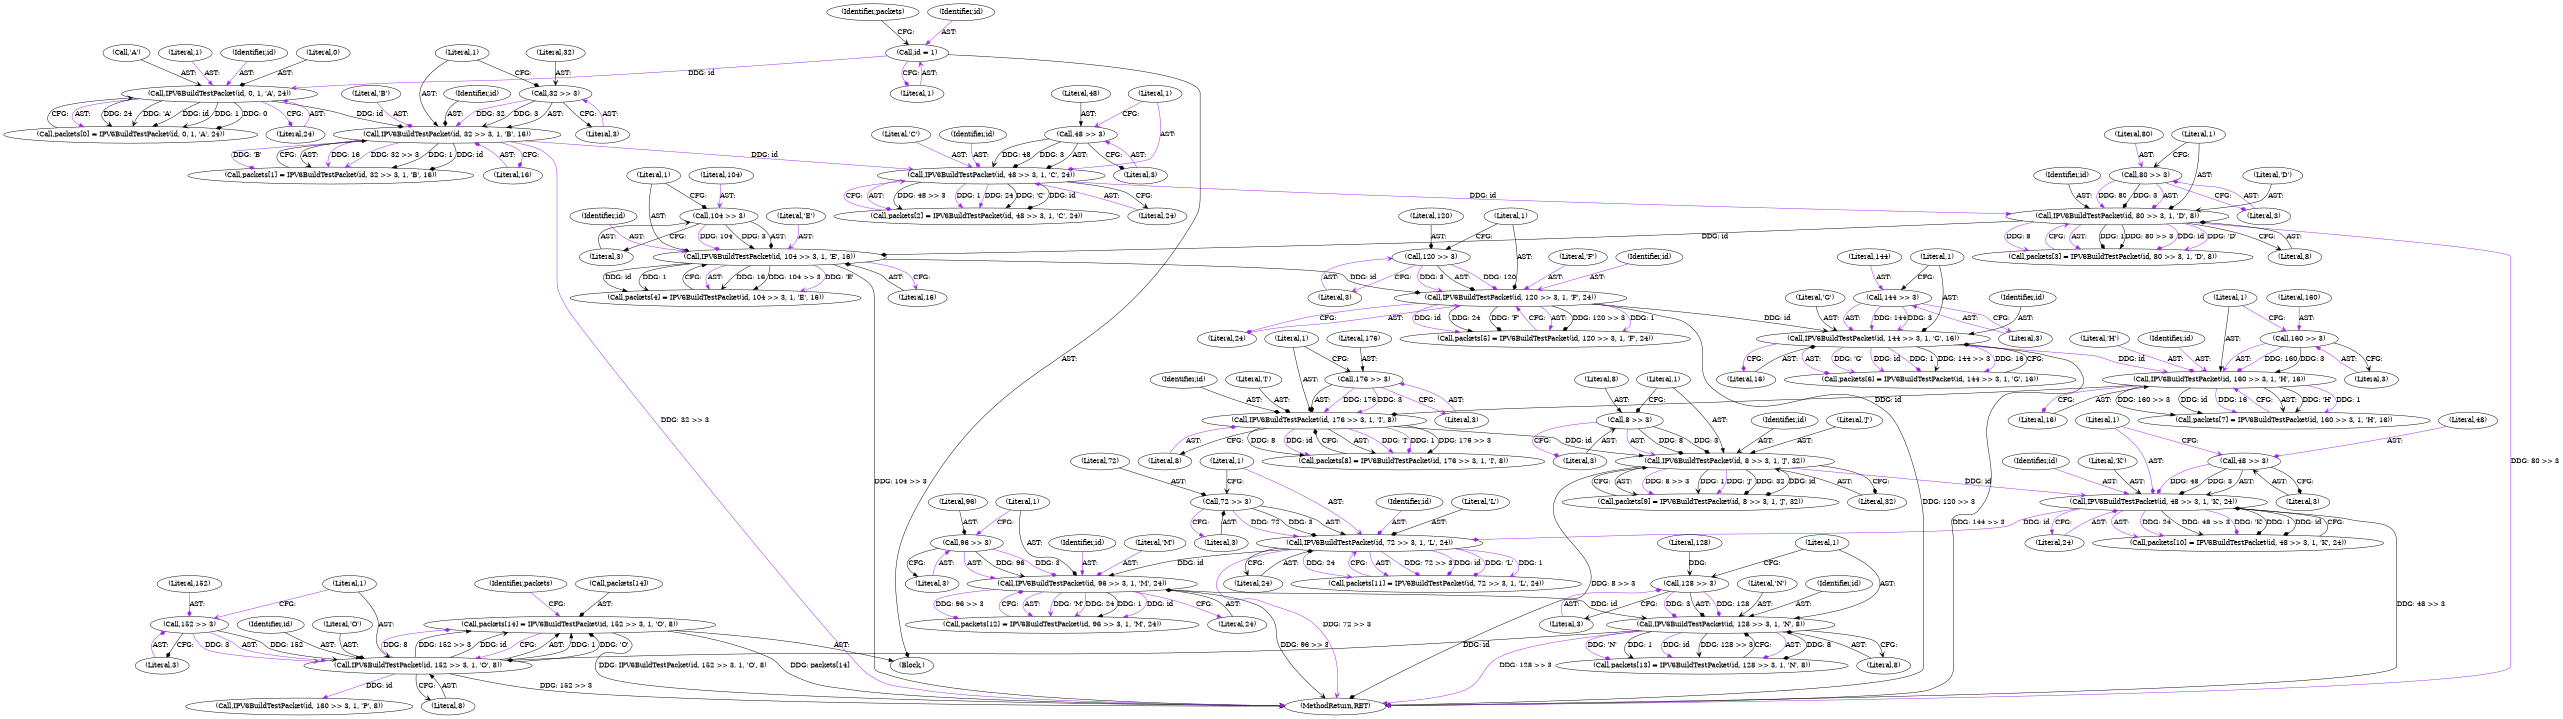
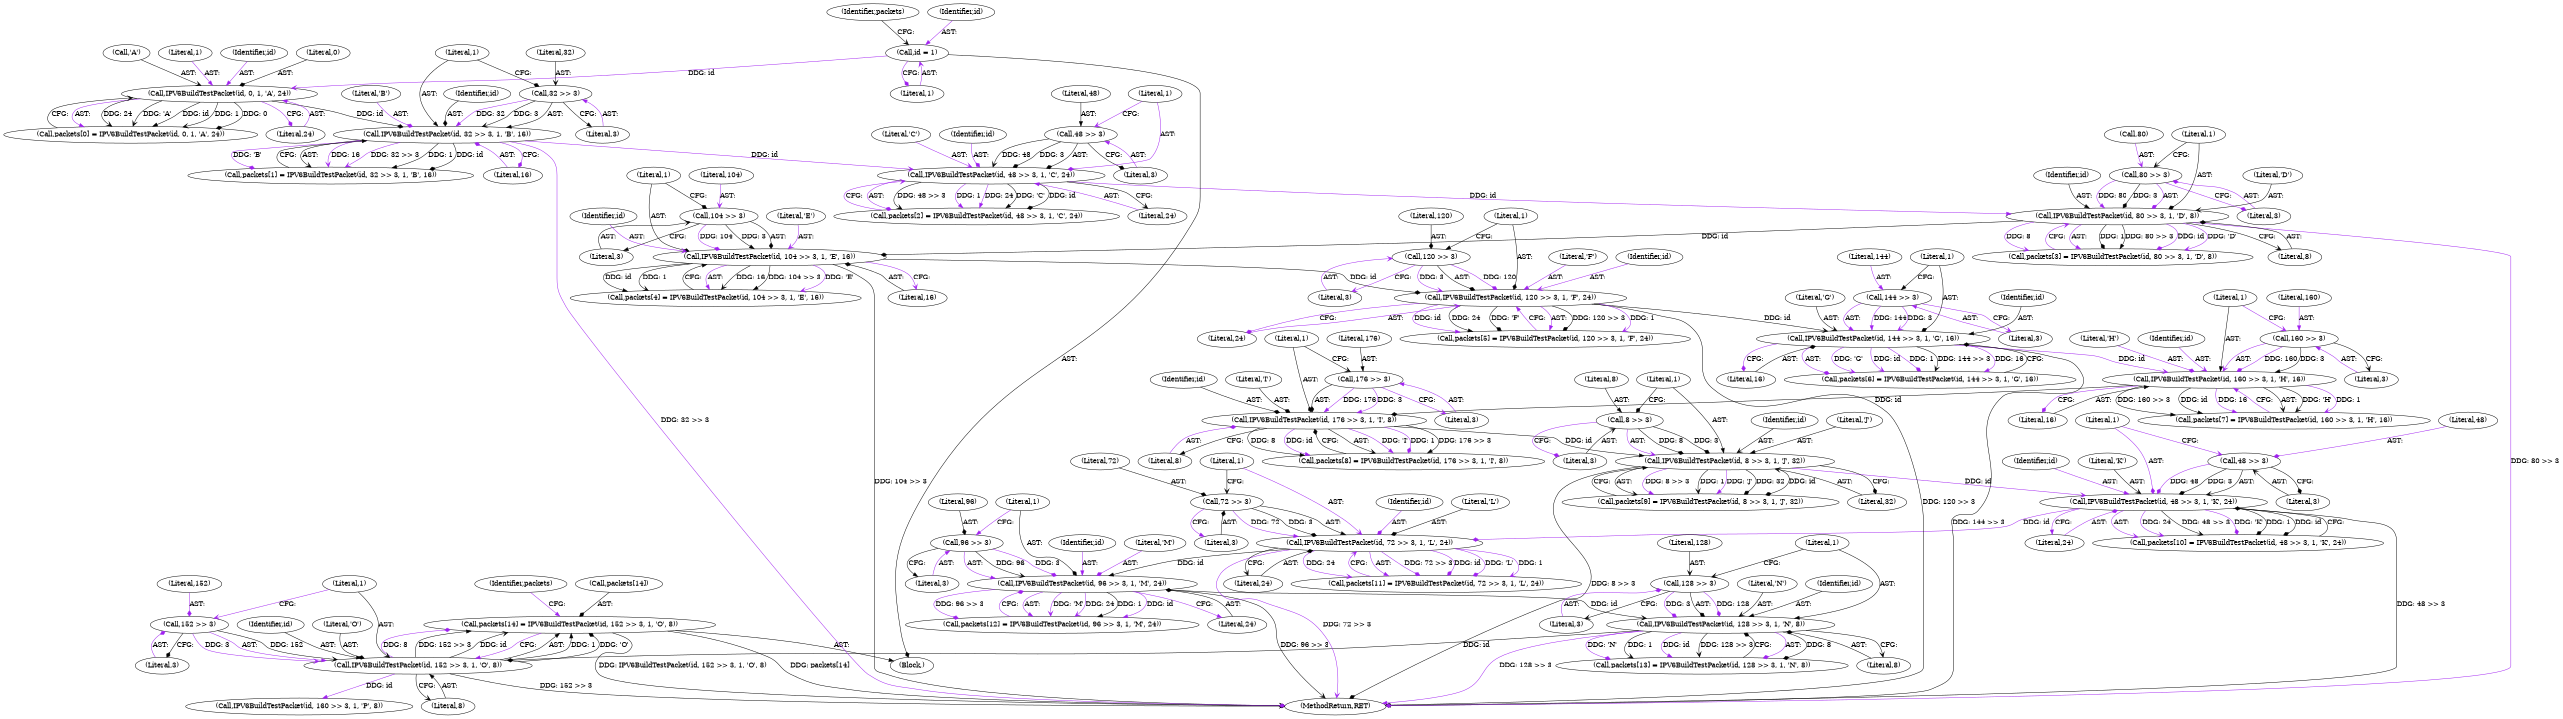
(2134, 135) -> (2134, 135)
(1699, 564) -> (1699, 564)
